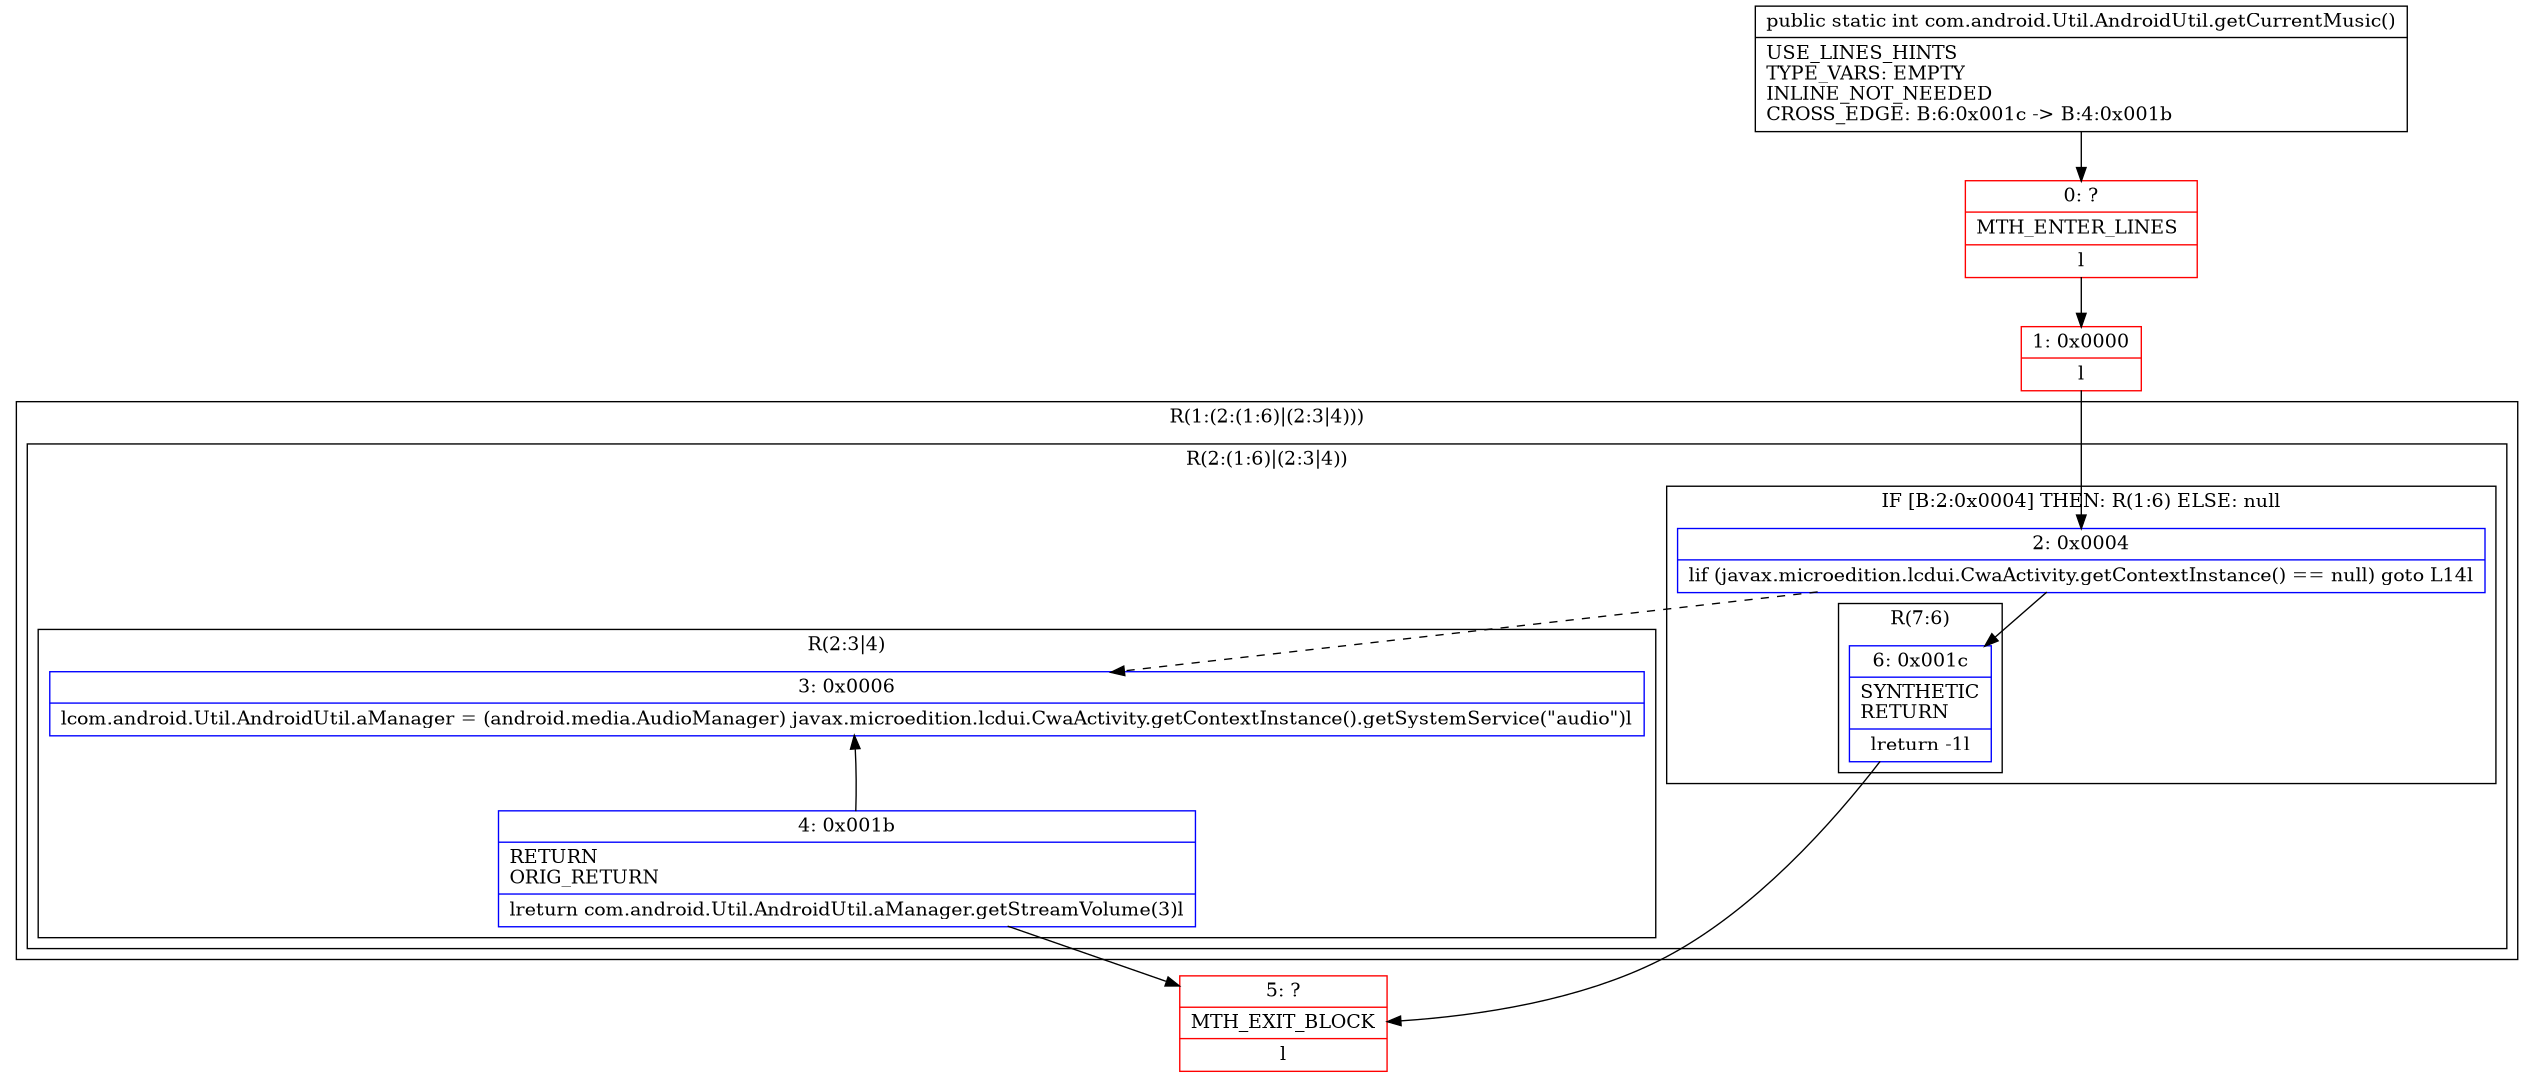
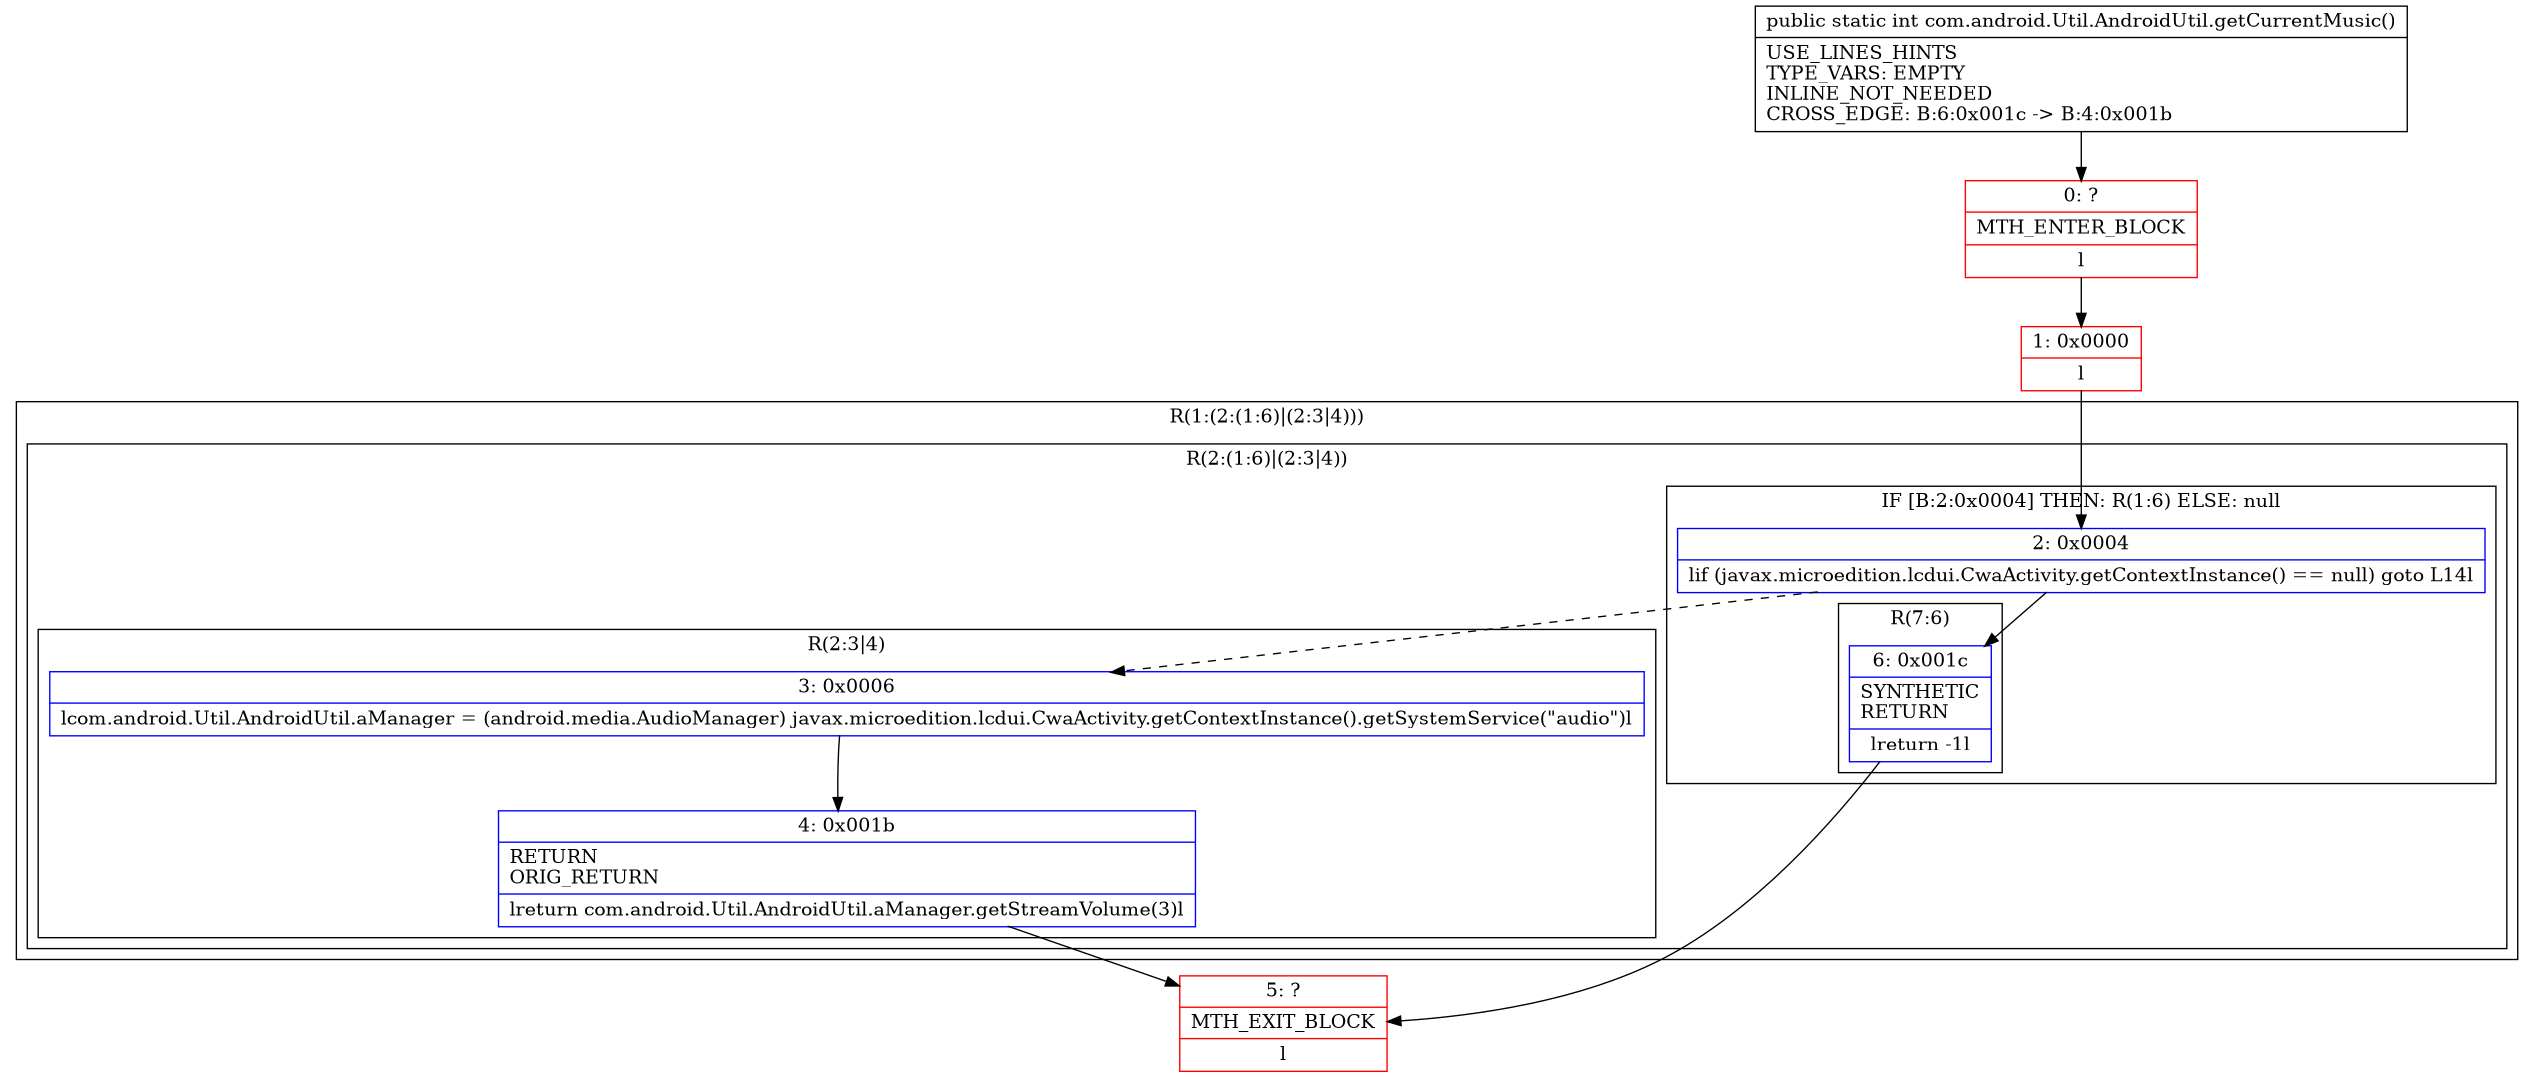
(2077, 228) -> (2081, 228)
(856, 780) -> (838, 766)
